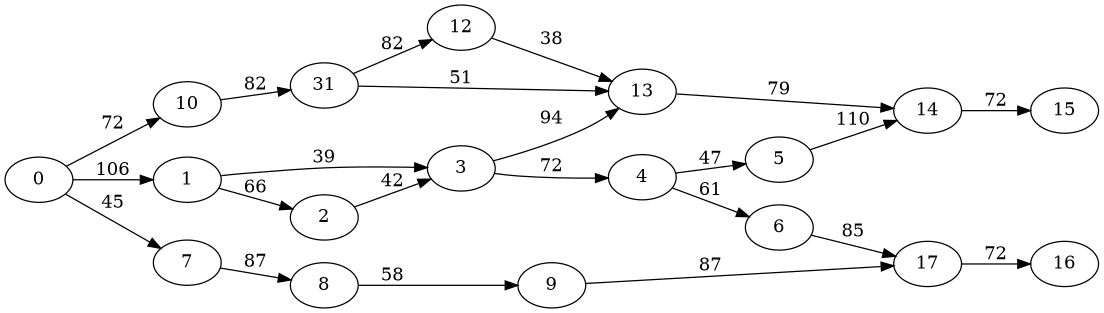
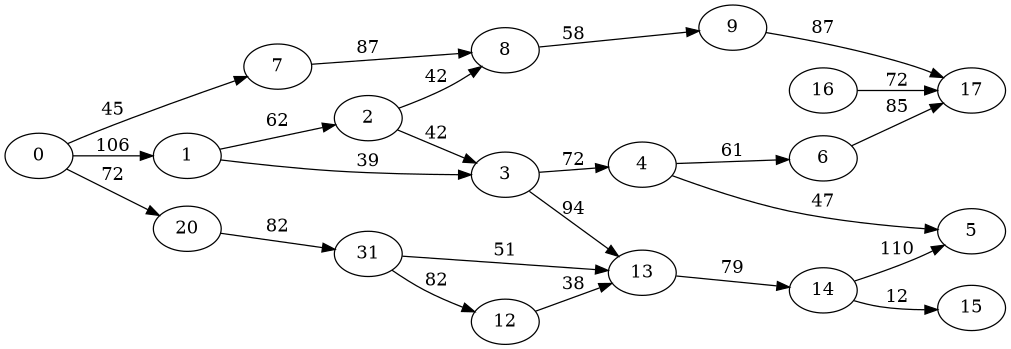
none -> (436, 93)
(996, 101) -> (897, 297)
(187, 104) -> (187, 229)
(847, 137) -> (894, 267)
(256, 188) -> (278, 121)
(990, 264) -> (891, 90)
